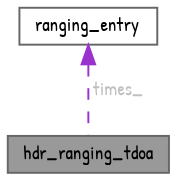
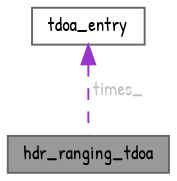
(88, 26) -> (88, 26)
